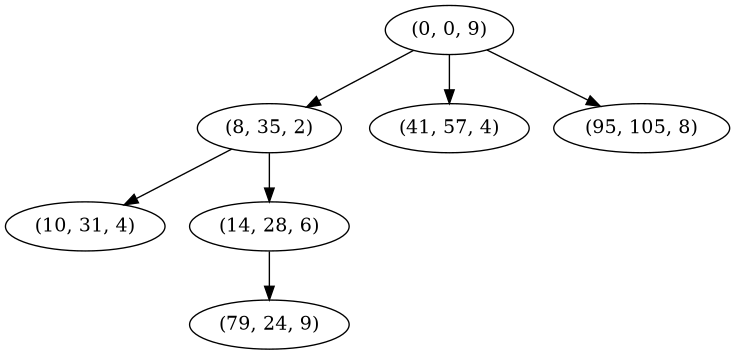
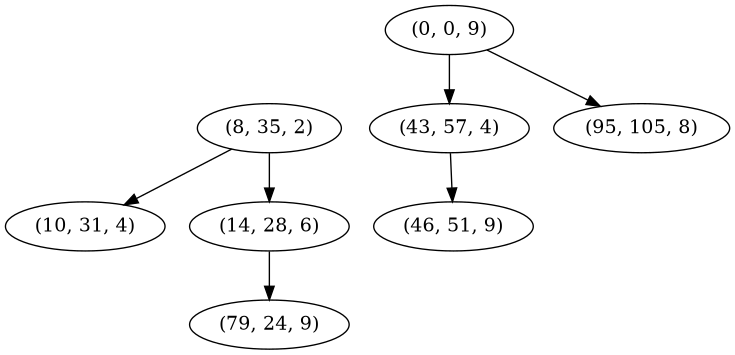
(366, 76) -> none
(449, 128) -> (449, 128)
none -> (453, 226)
